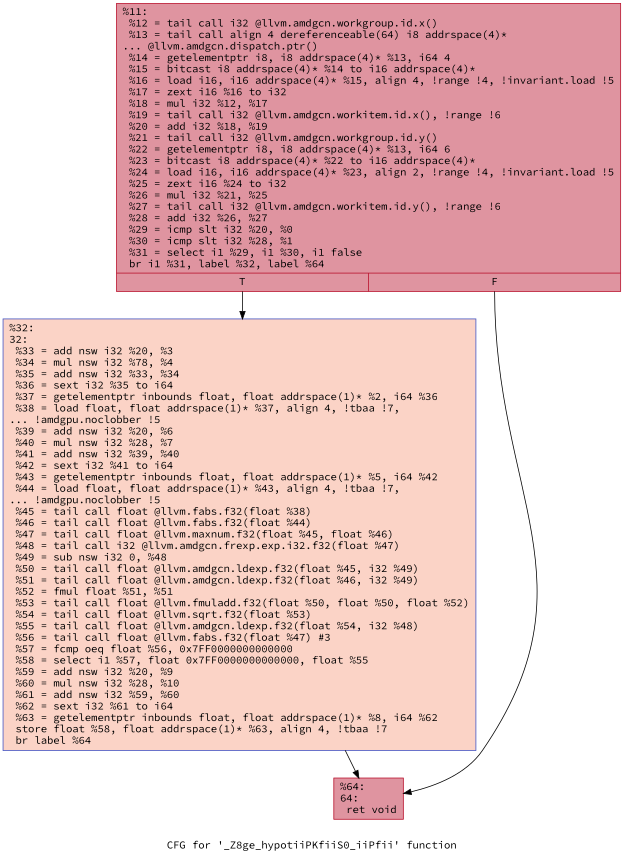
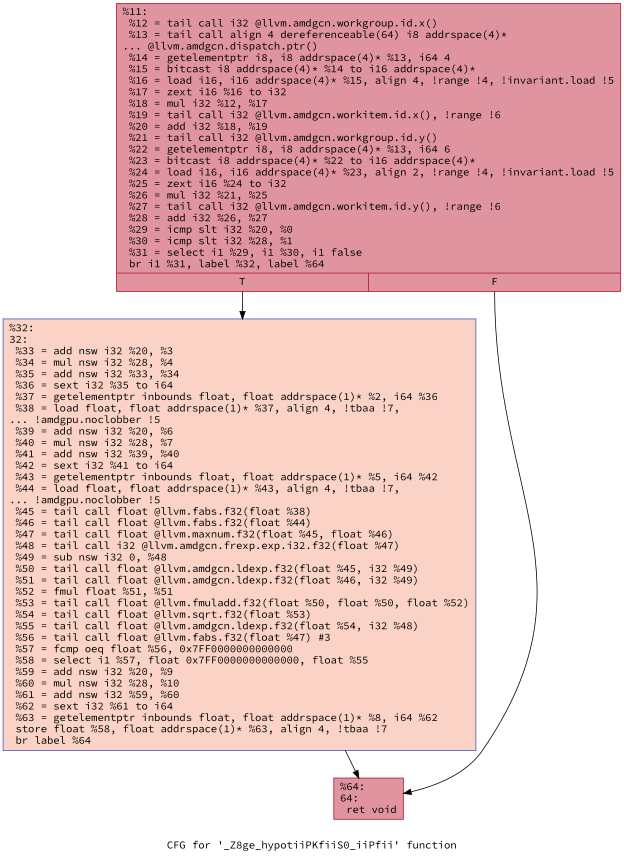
(91, 362) -> (91, 362)
